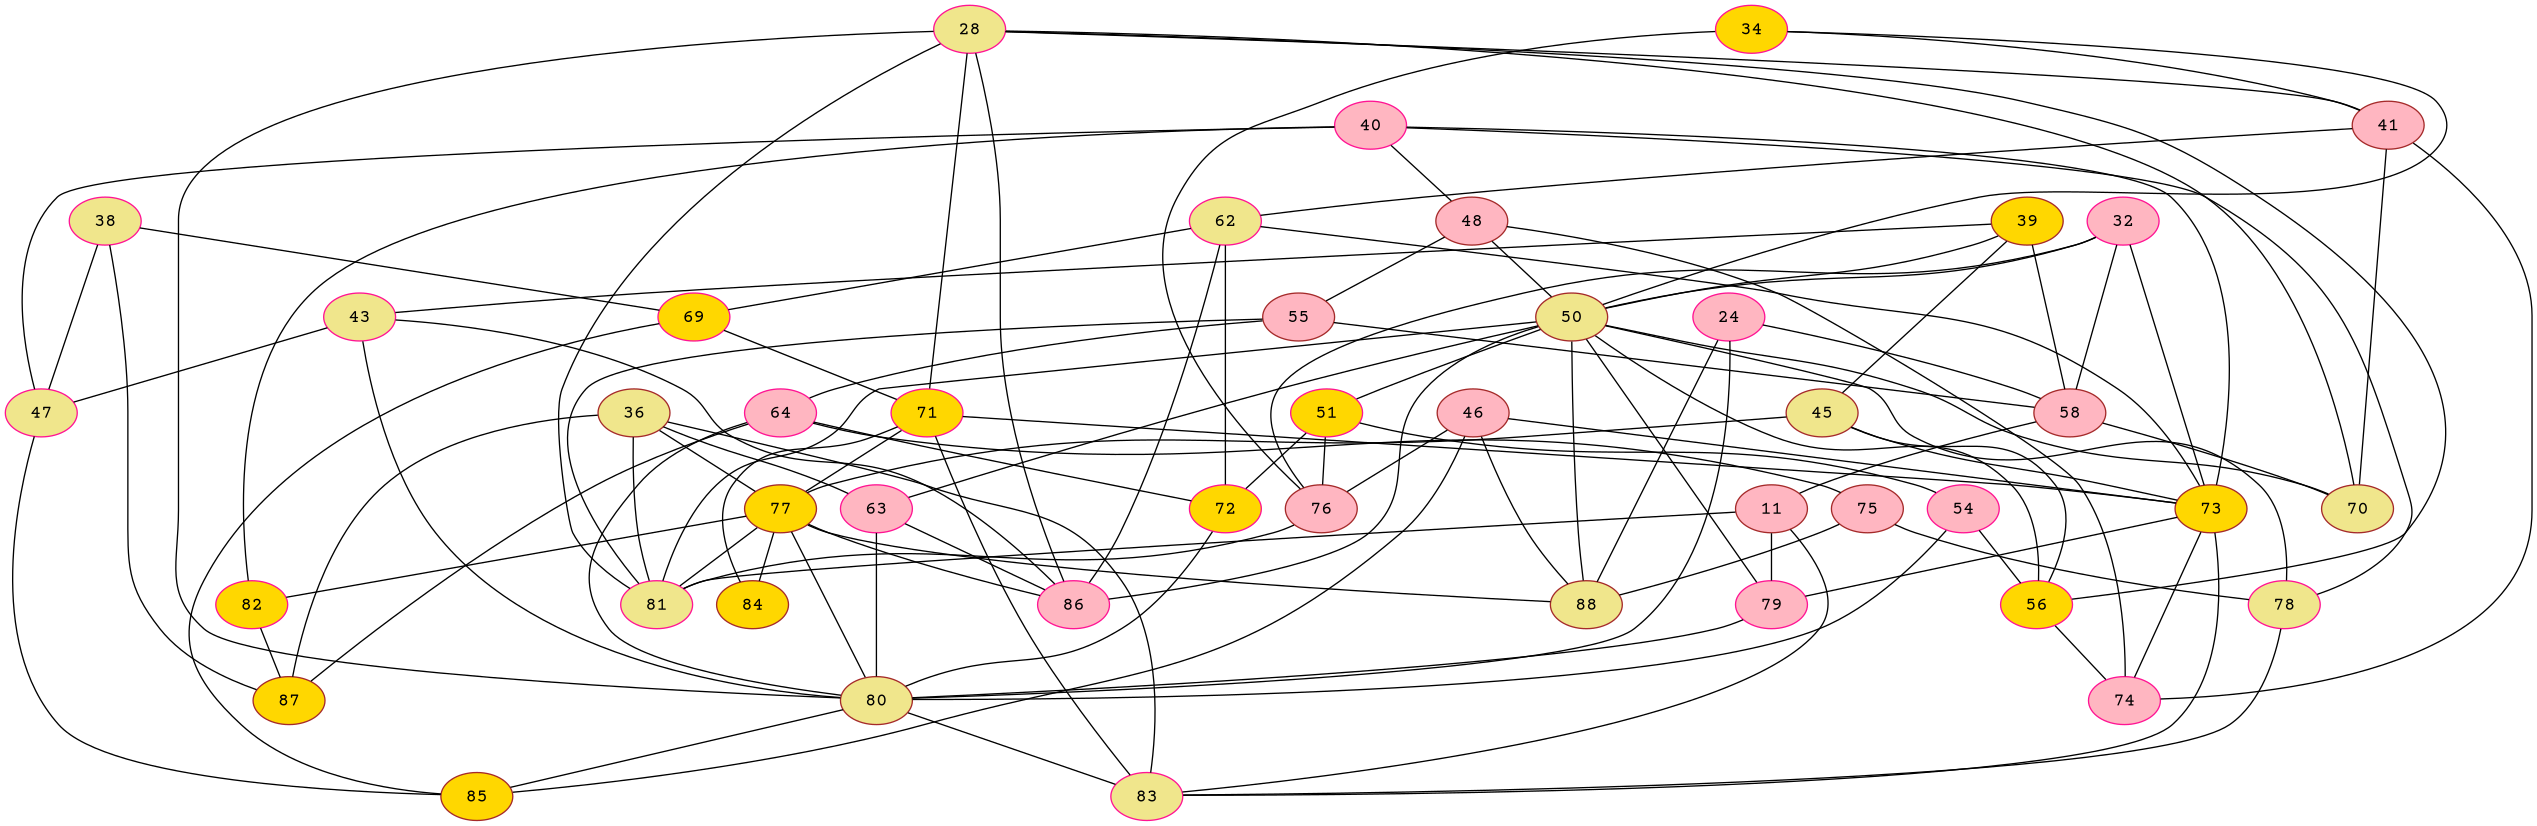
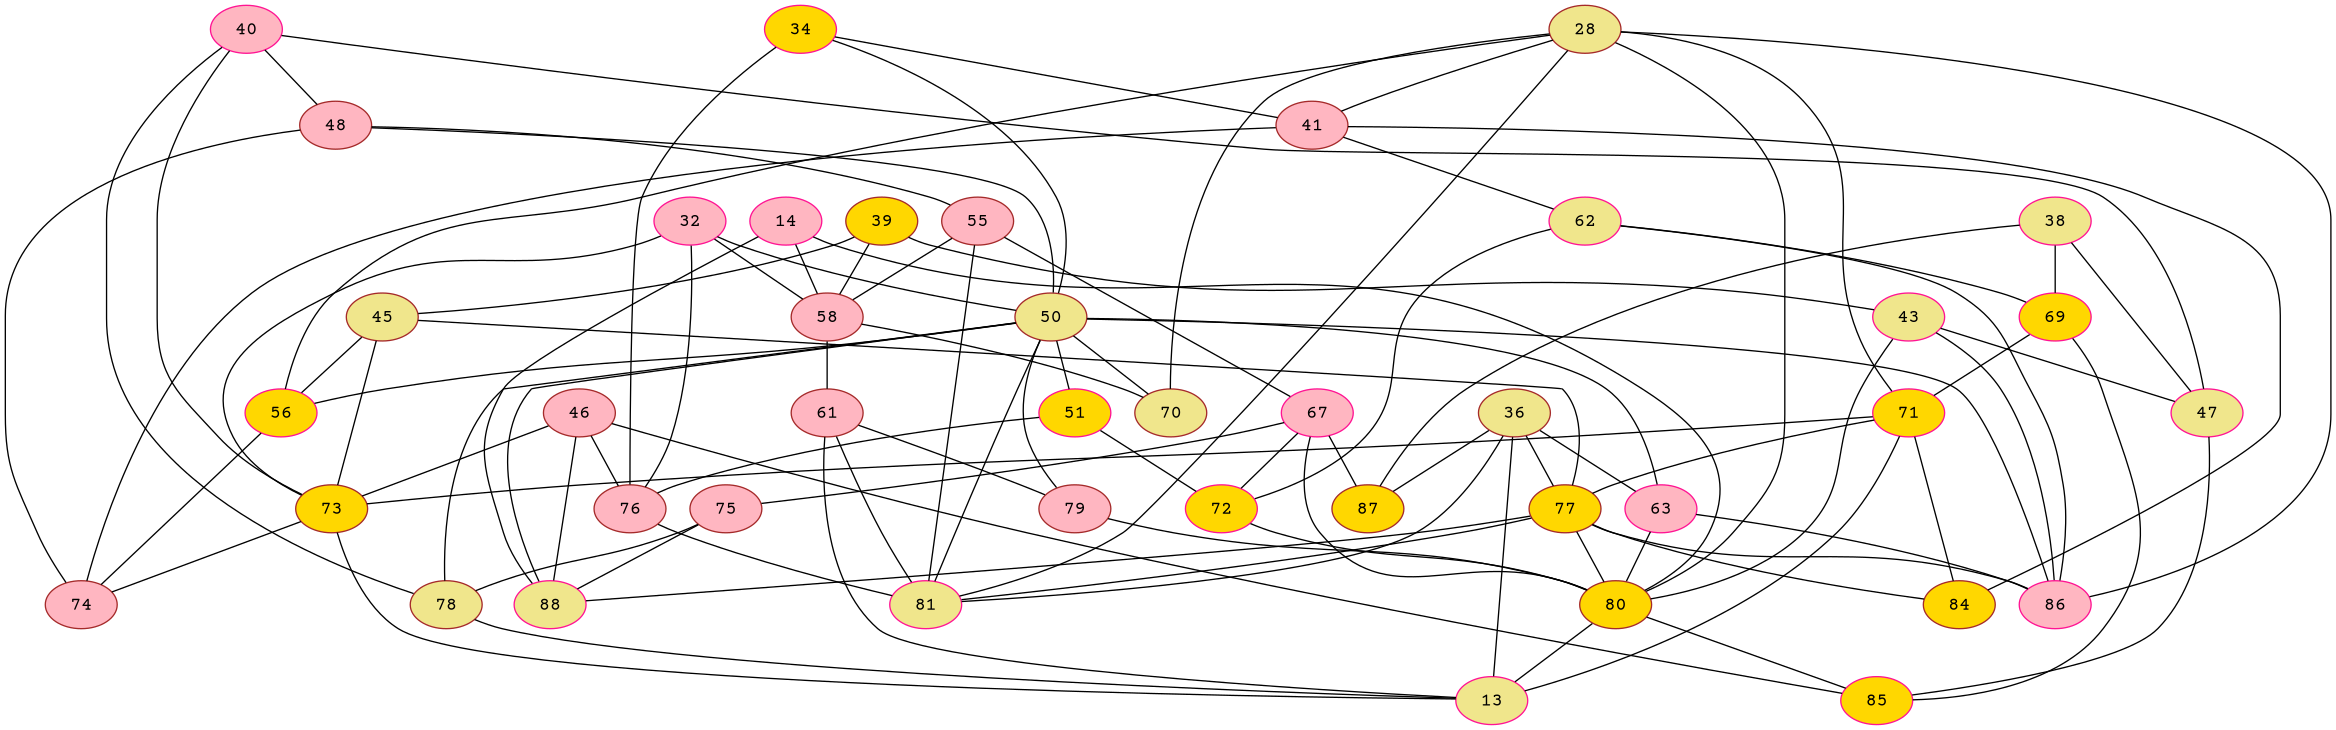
(970, 29) -> (1585, 29)
(1892, 264) -> none
(1809, 299) -> none
(1729, 317) -> (786, 221)
(2373, 317) -> (2066, 175)
(781, 413) -> (1317, 413)
(1771, 509) -> (827, 413)
(1963, 509) -> none
(1973, 561) -> none
(252, 605) -> none
(1586, 605) -> (550, 605)
(1771, 605) -> (1075, 509)
(2284, 605) -> (446, 605)
(876, 701) -> (1616, 605)
(2124, 701) -> (81, 605)
(477, 797) -> (1877, 701)
(1147, 797) -> (1492, 701)
